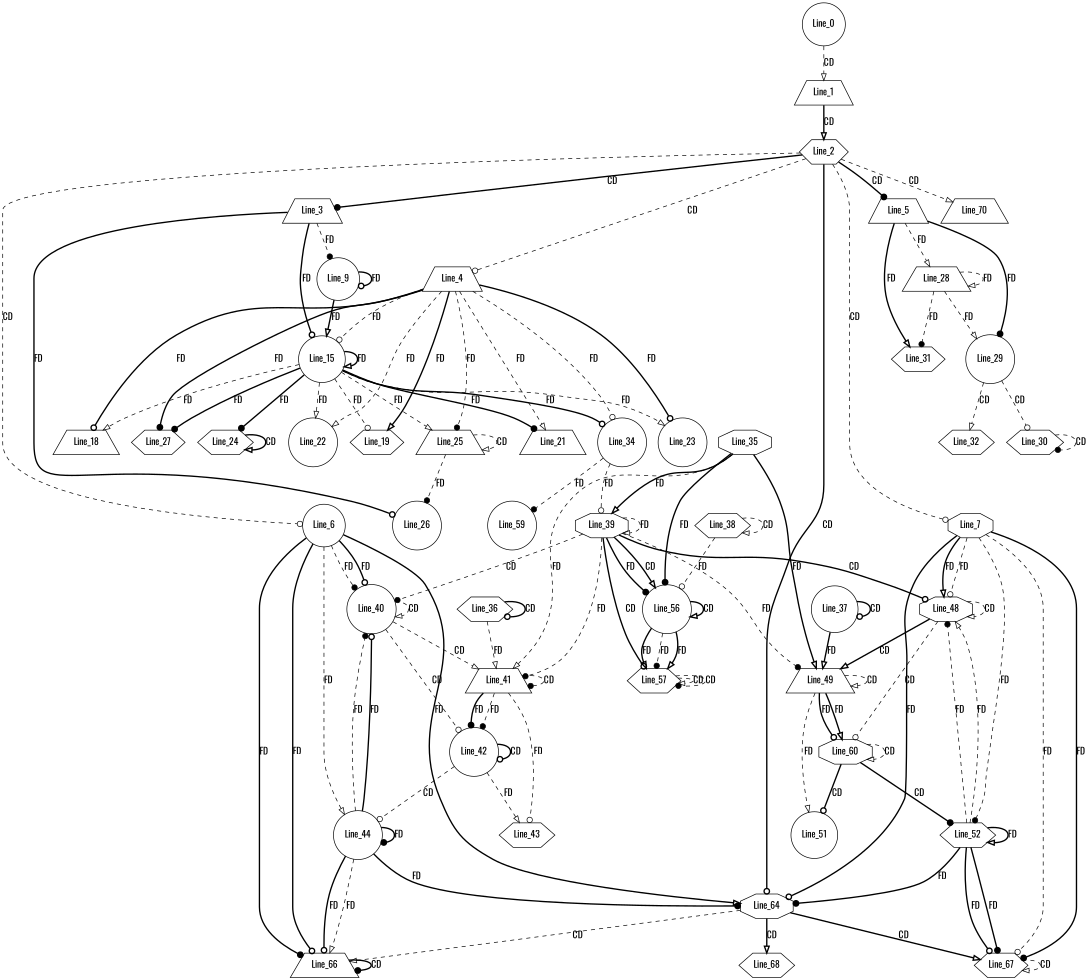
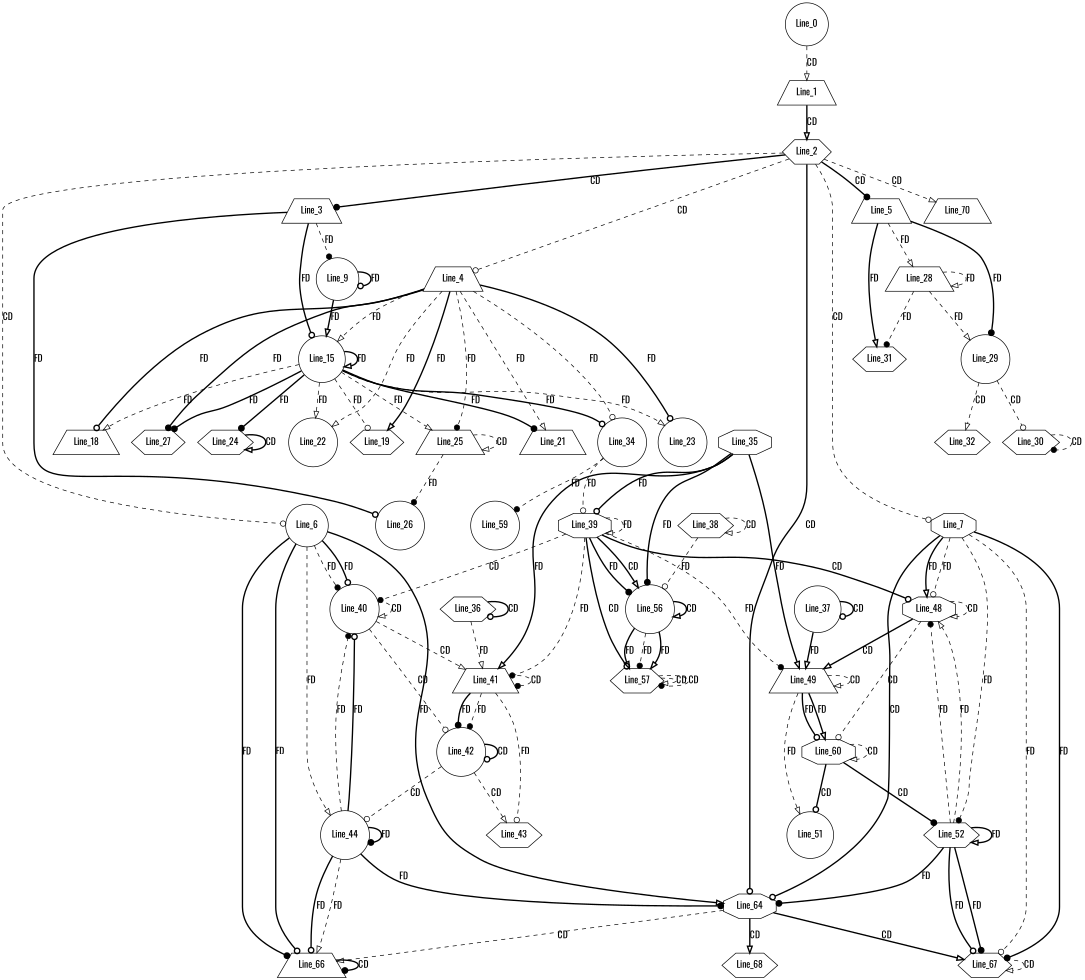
(379, 308) -> (380, 308)
(653, 480) -> (637, 480)
(569, 502) -> (559, 495)
(911, 710) -> (895, 710)
(508, 794) -> (496, 794)
